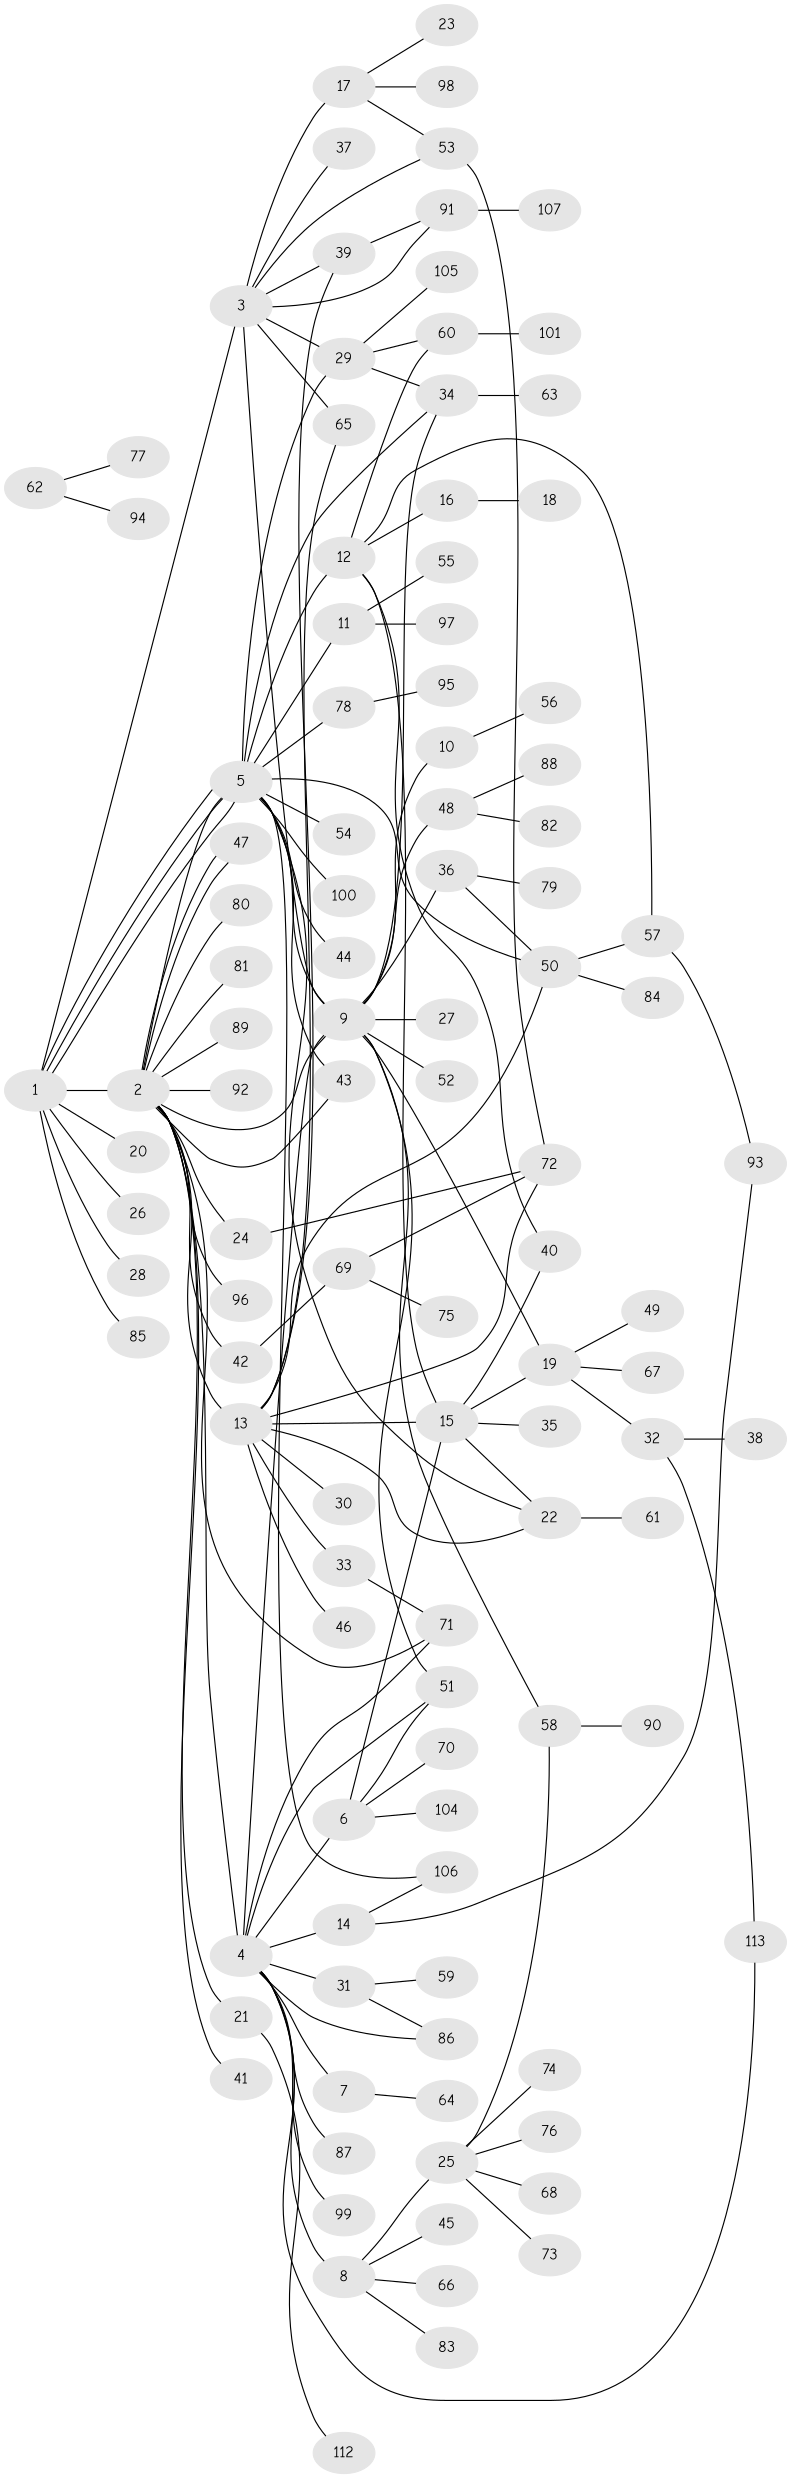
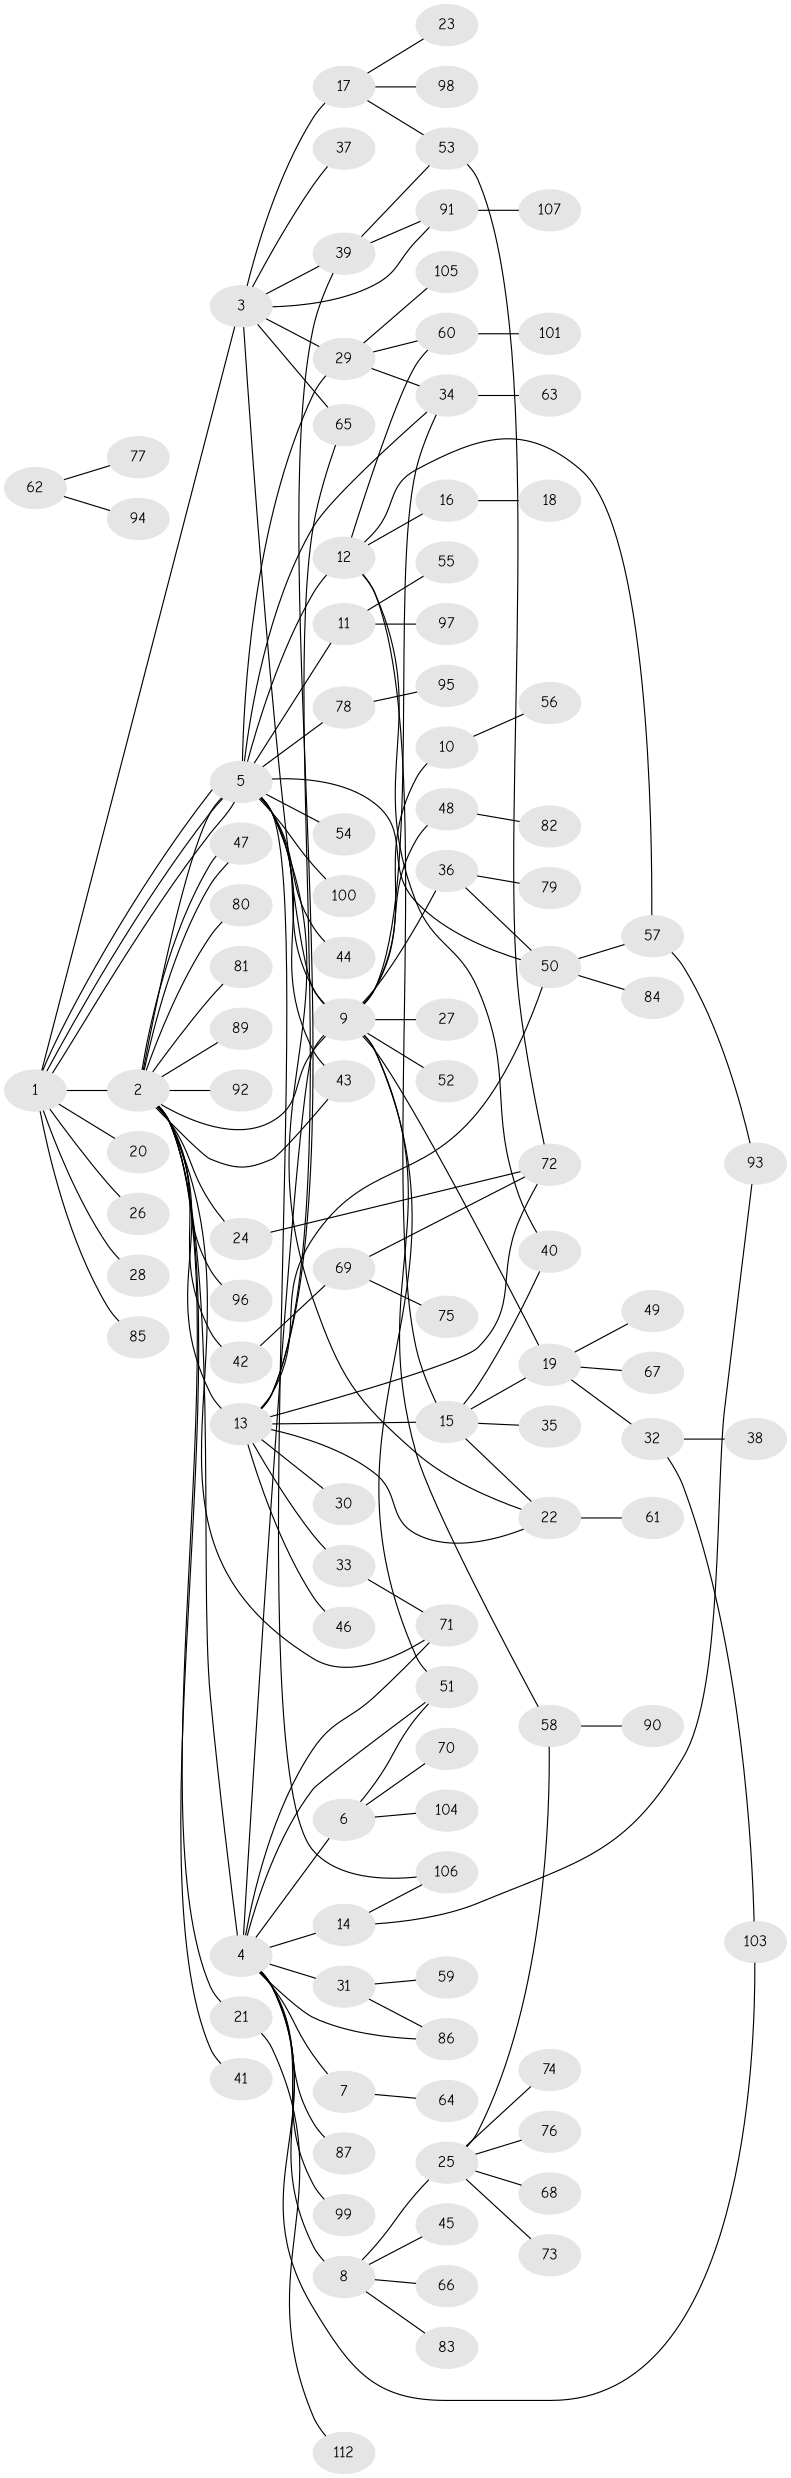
(328, 212) -> (395, 201)
(550, 765) -> none
(396, 1621) -> none
(756, 1942) -> (756, 1942)
